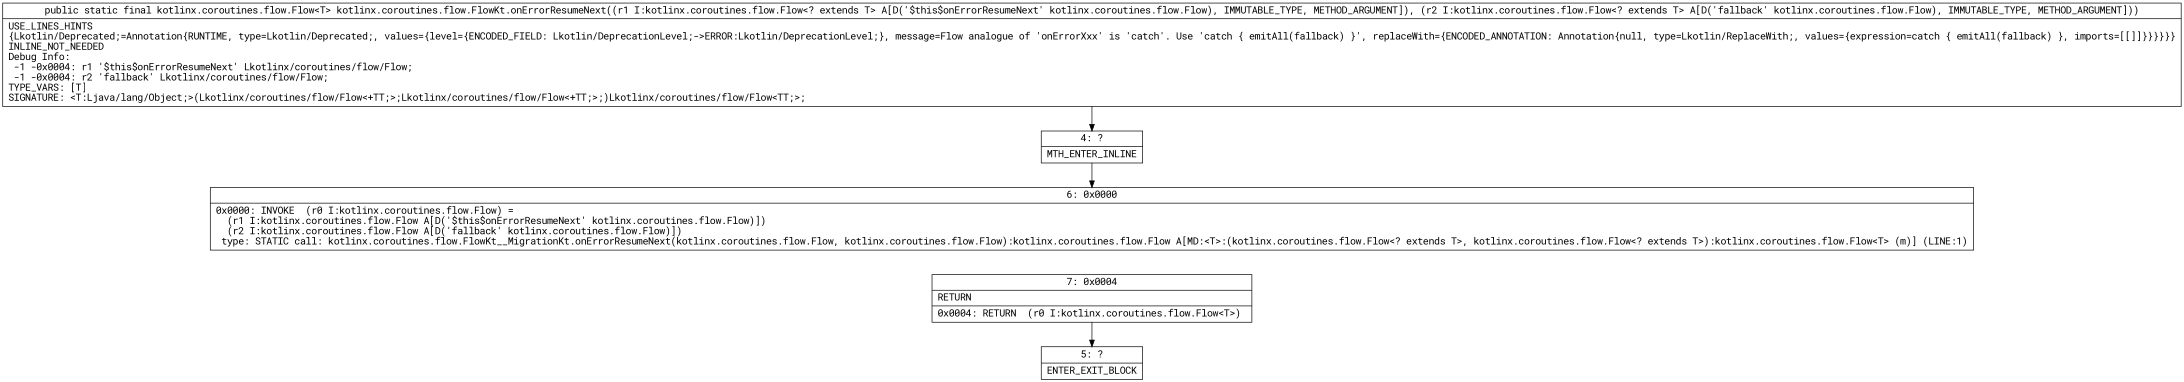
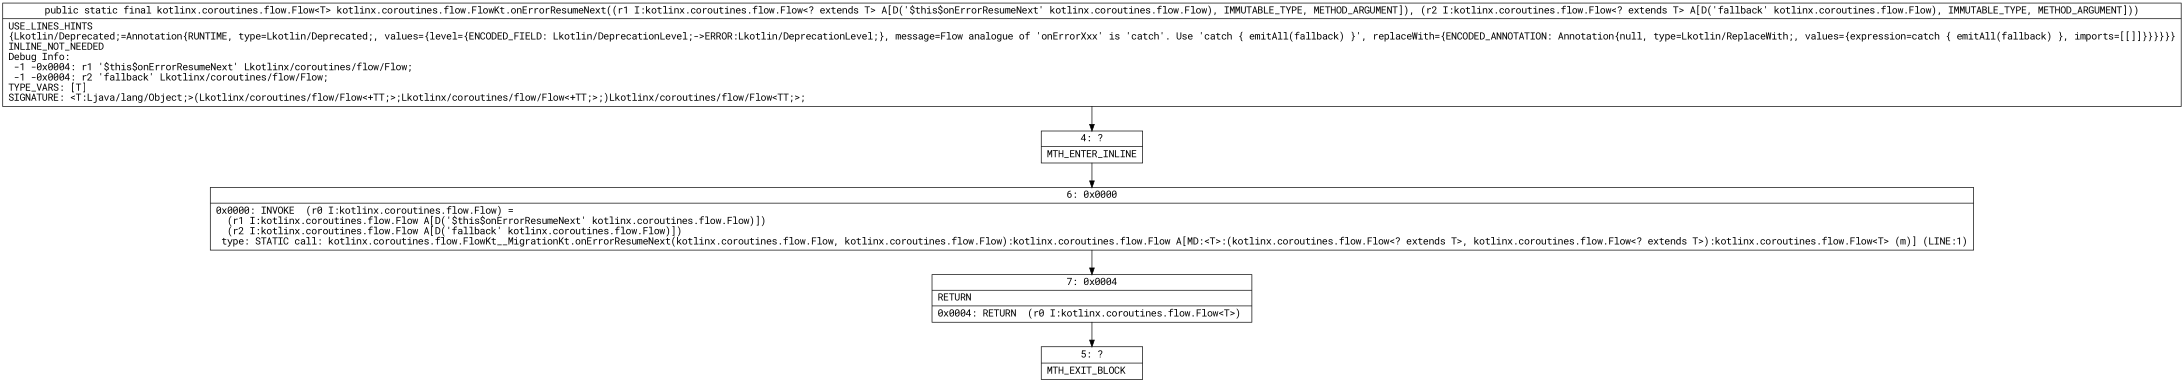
none -> (1092, 259)
(1092, 371) -> (1086, 371)
